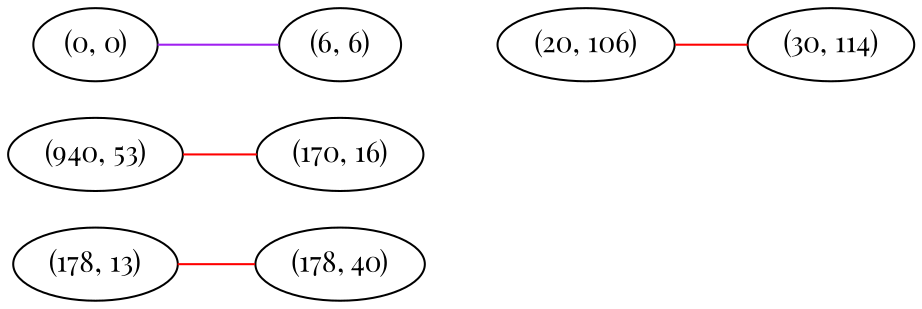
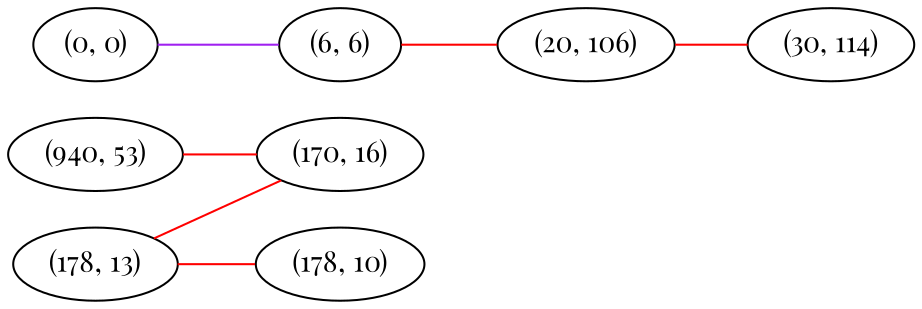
none -> (449, 45)
none -> (218, 209)
(340, 264) -> (340, 264)
